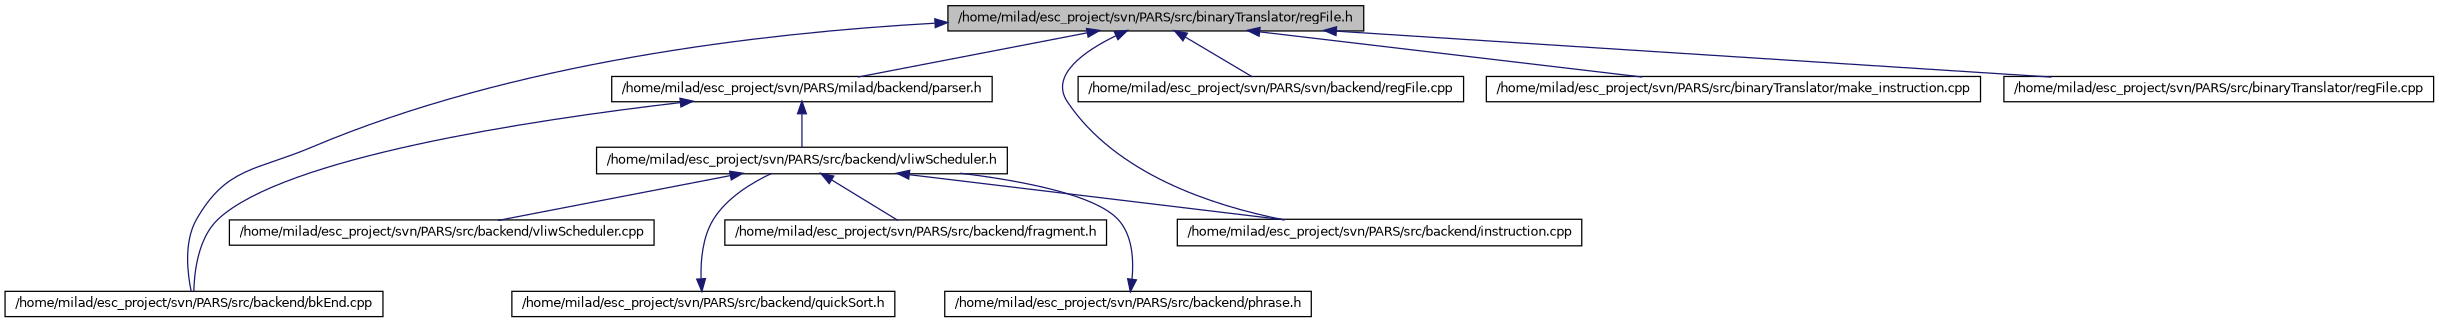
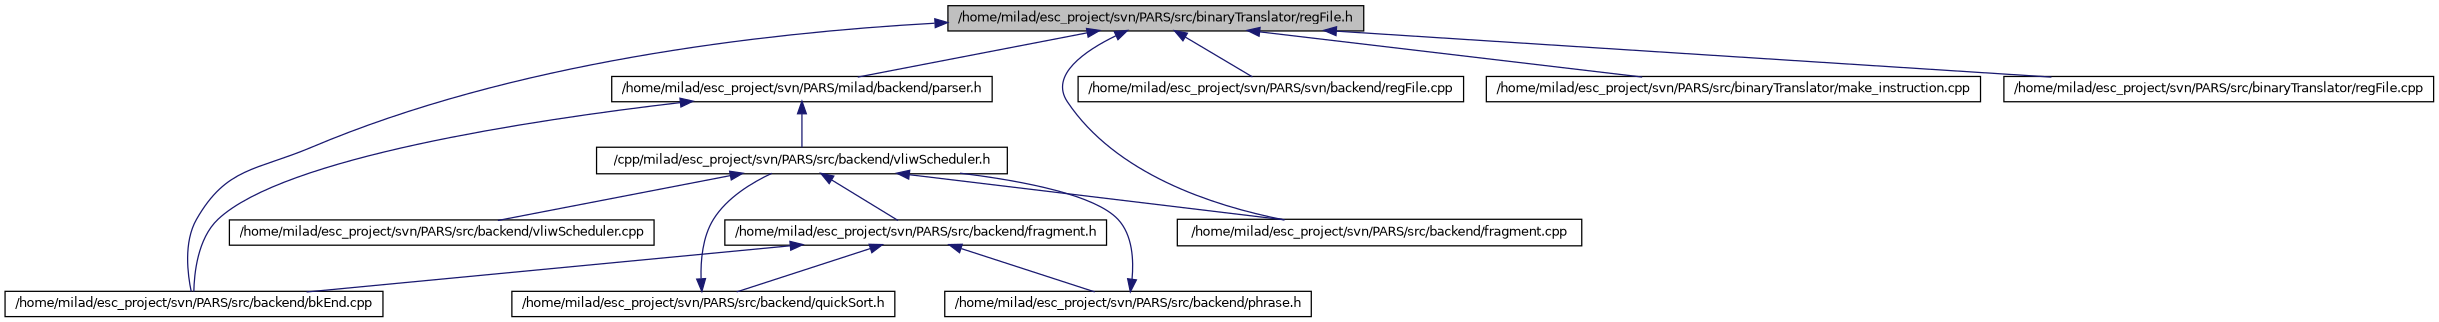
(802, 161) -> (802, 161)
(1380, 233) -> (1380, 233)
none -> (548, 269)
none -> (803, 270)
none -> (1028, 270)
